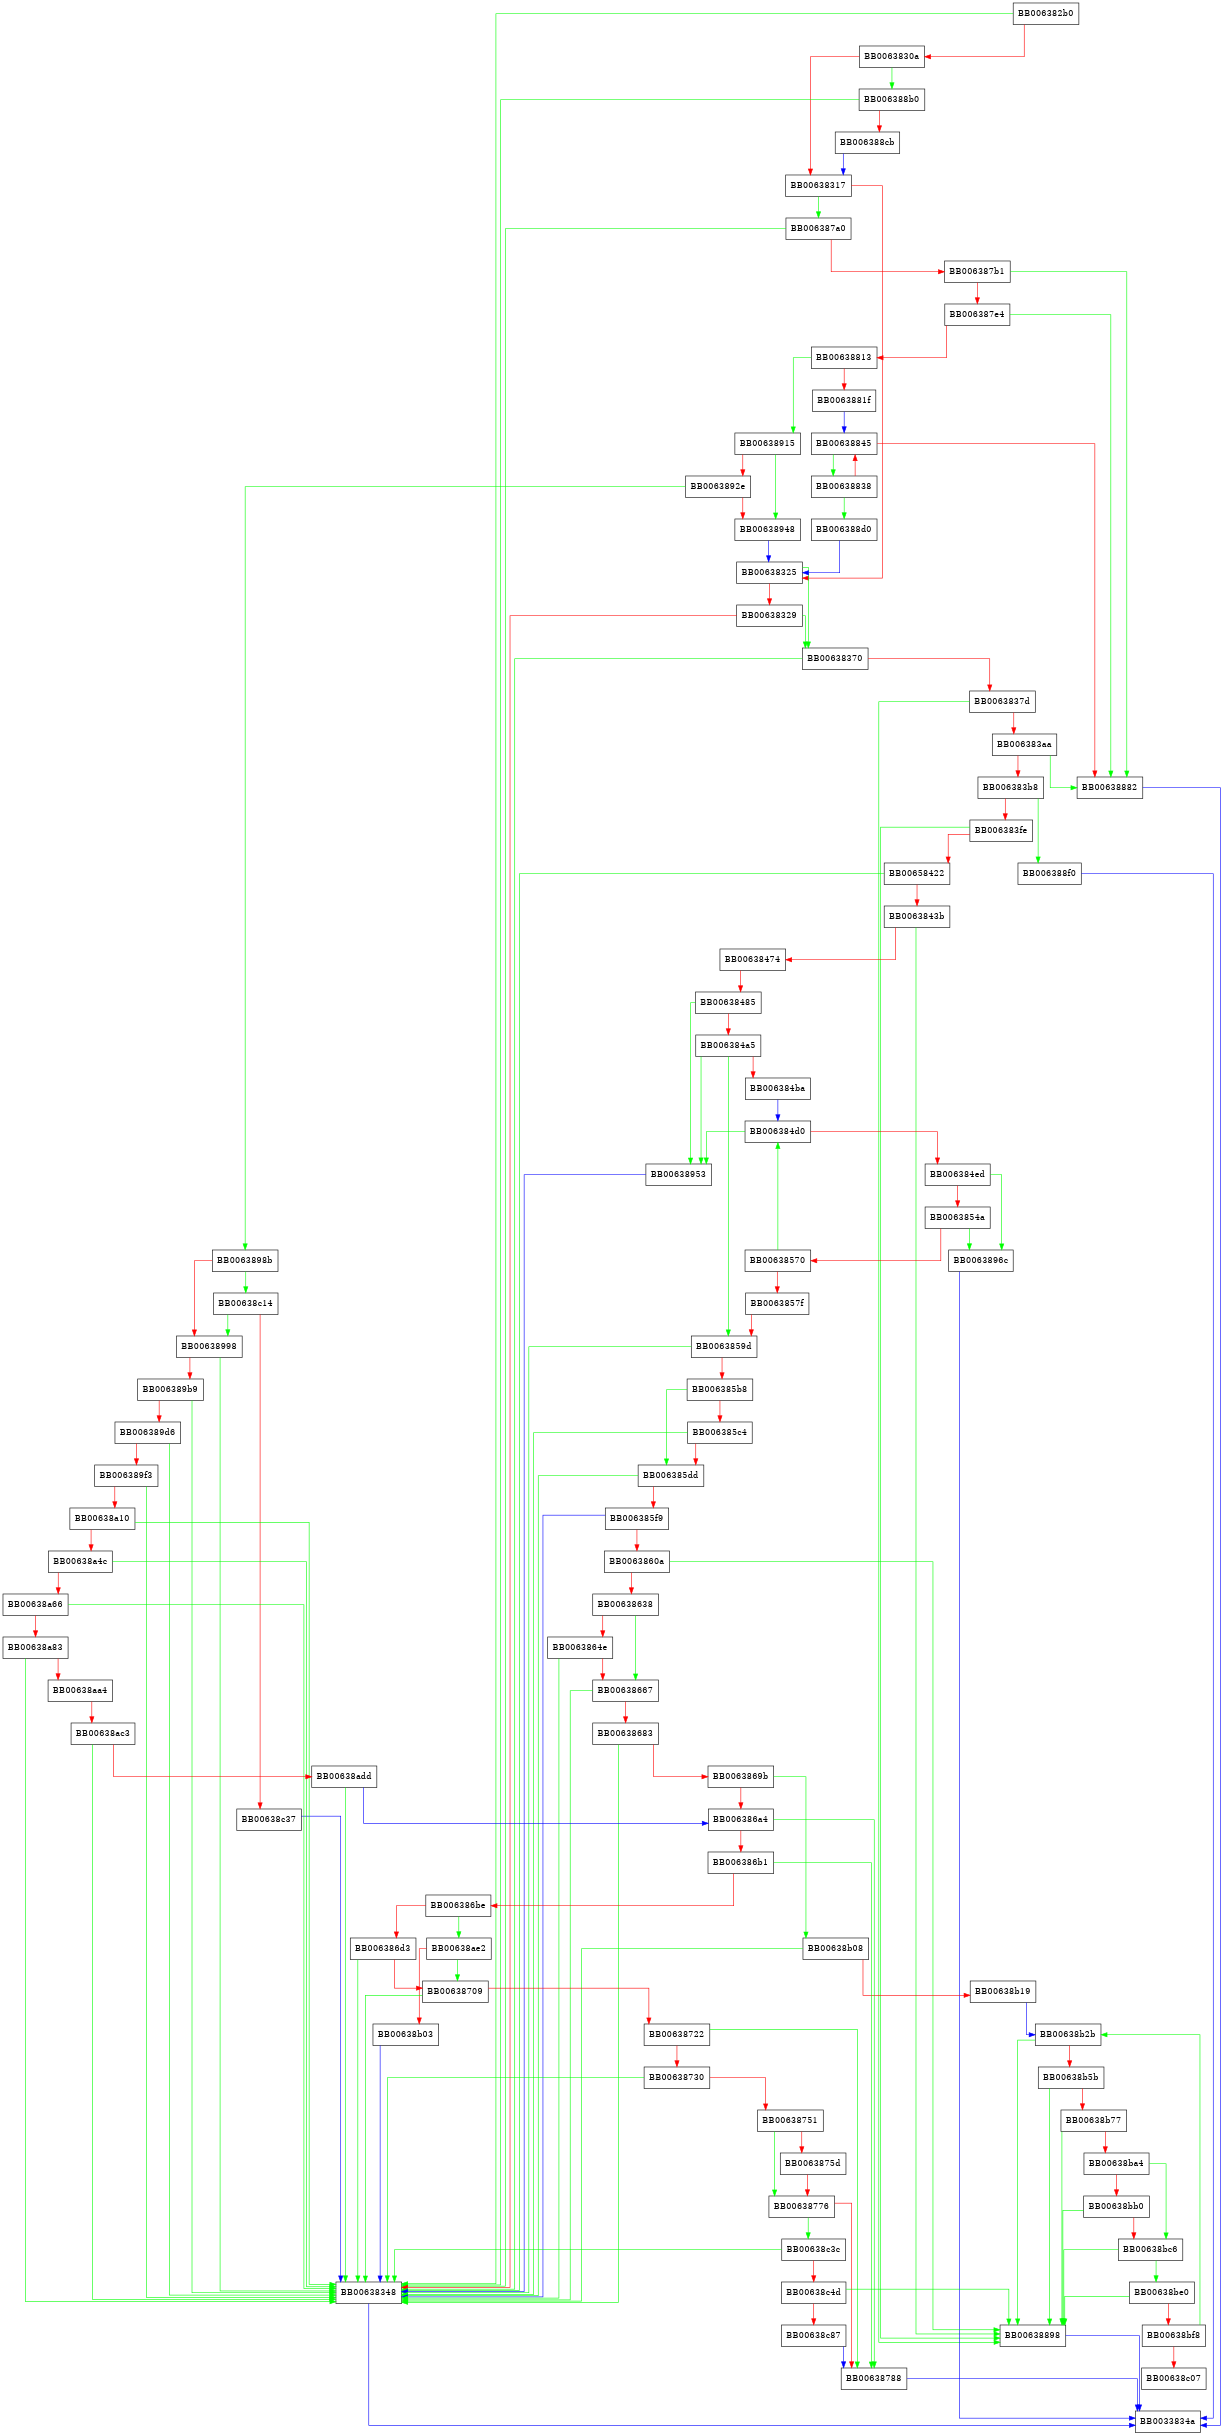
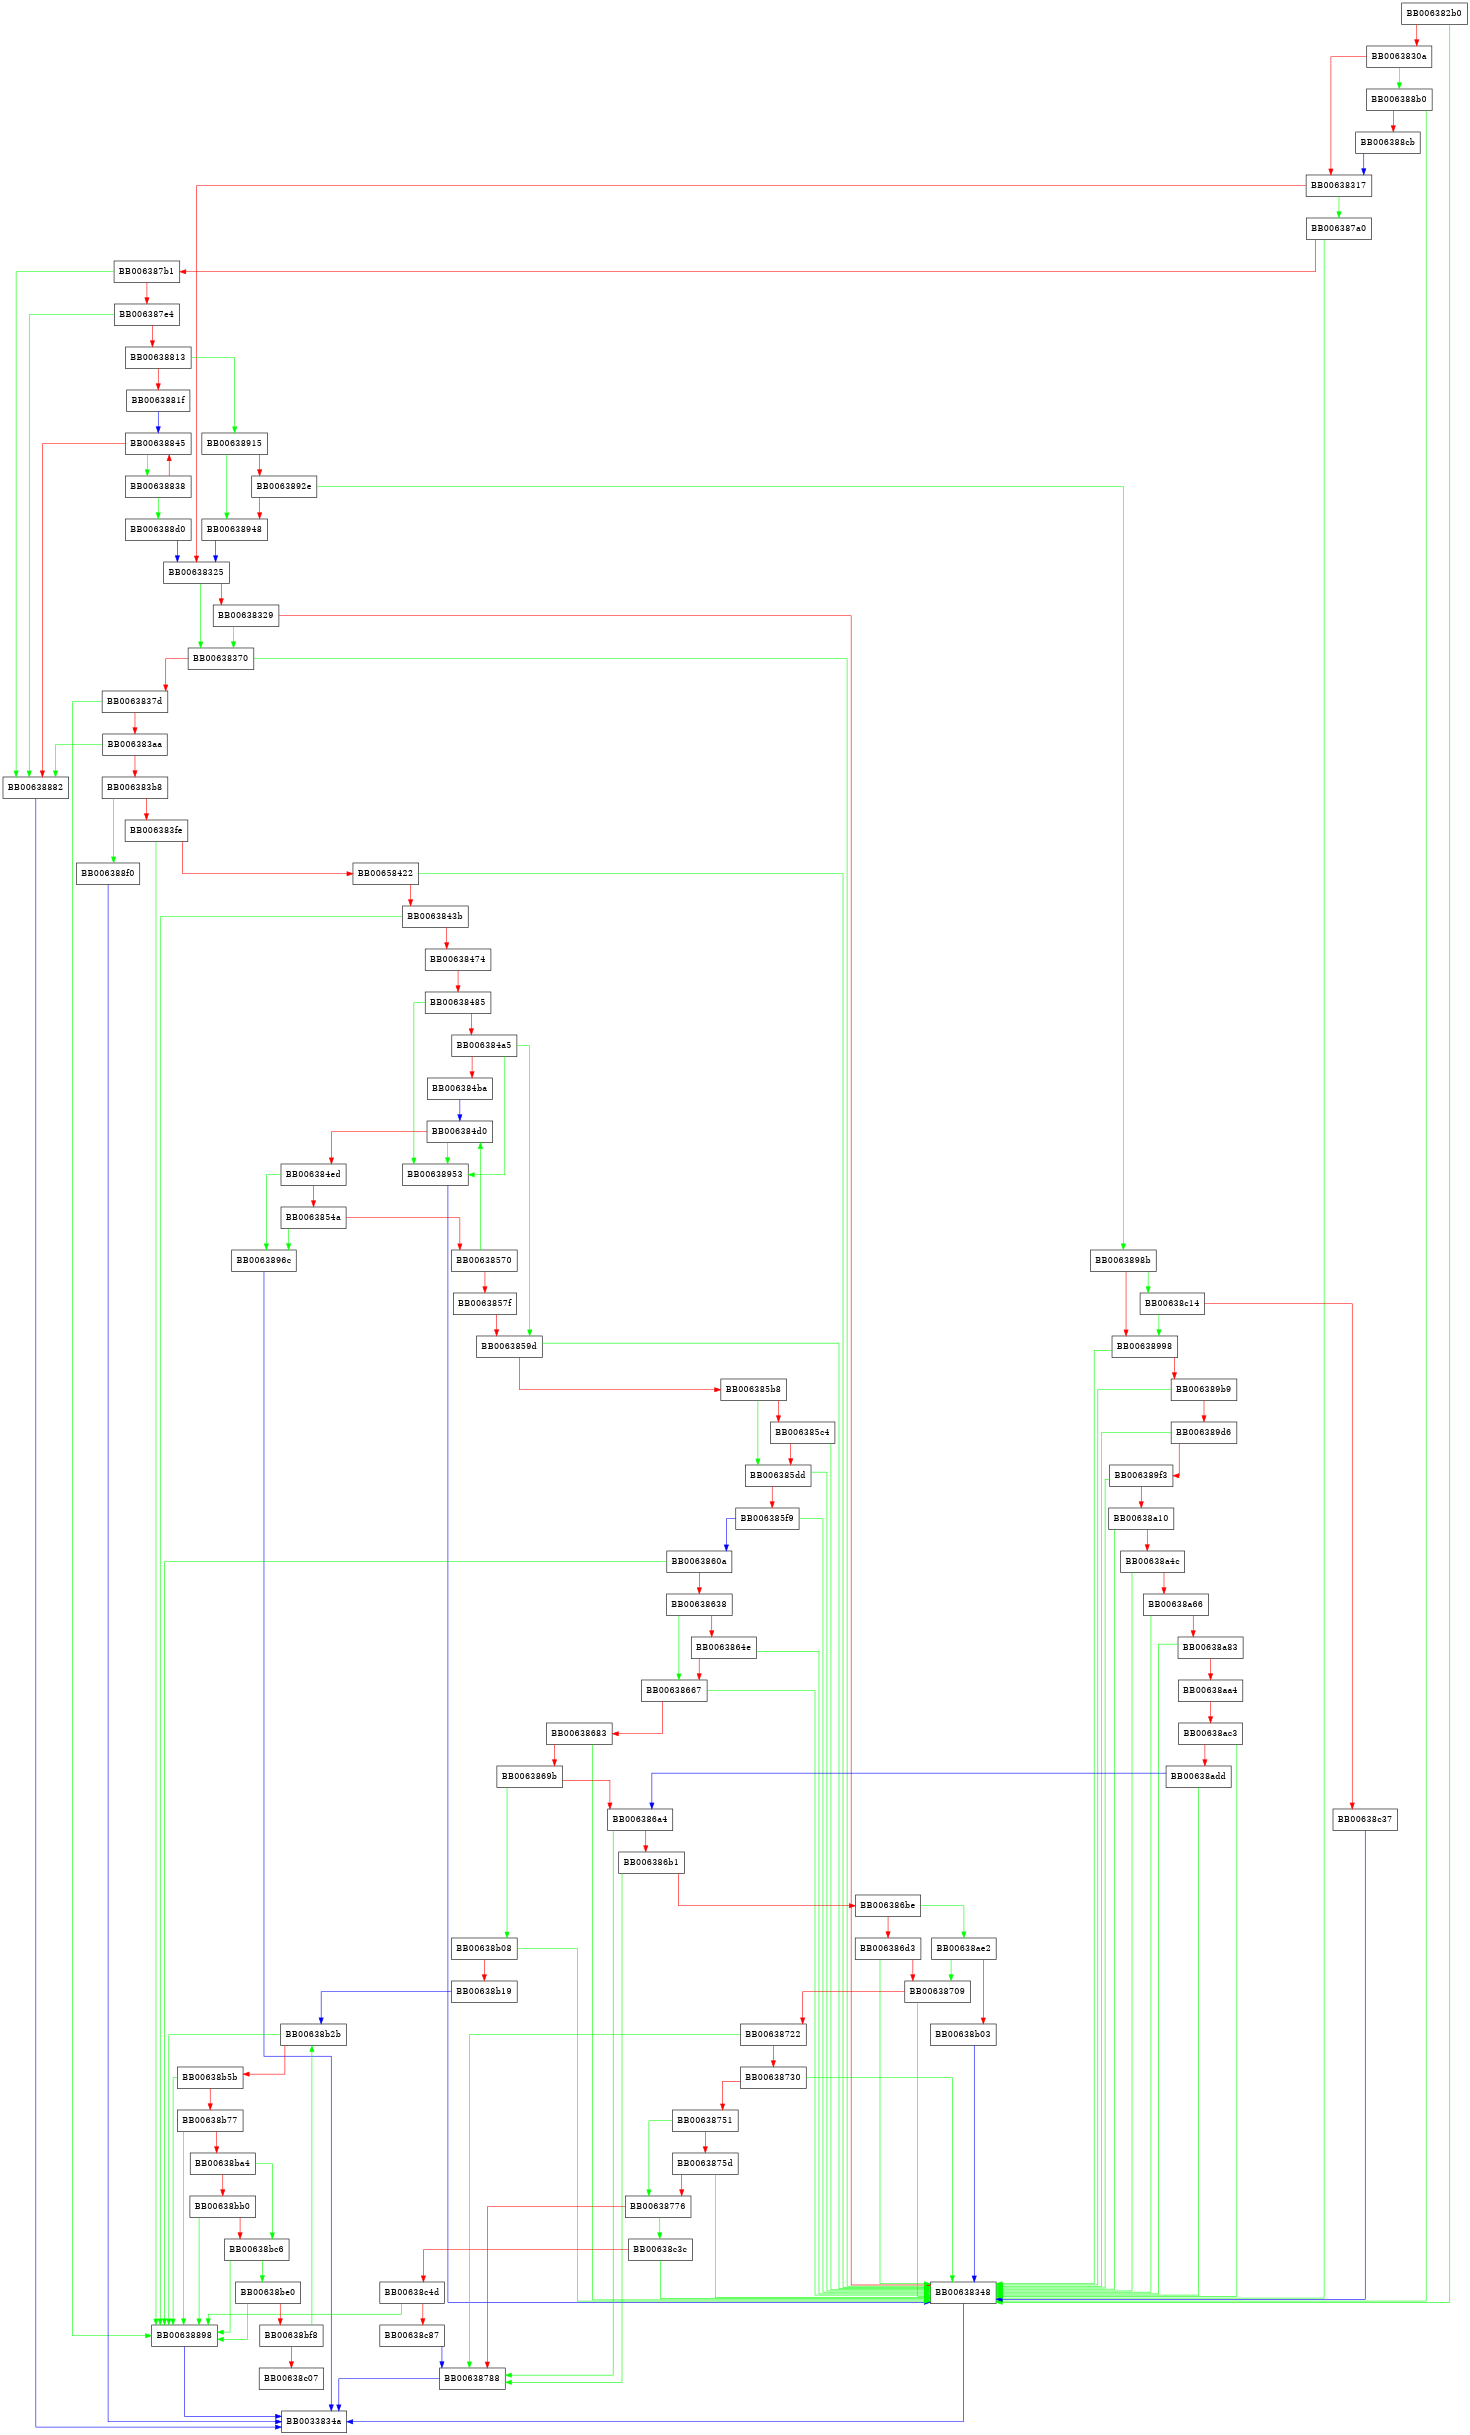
(637, 1537) -> (726, 1527)
(543, 1943) -> (823, 1944)
none -> (715, 2291)
